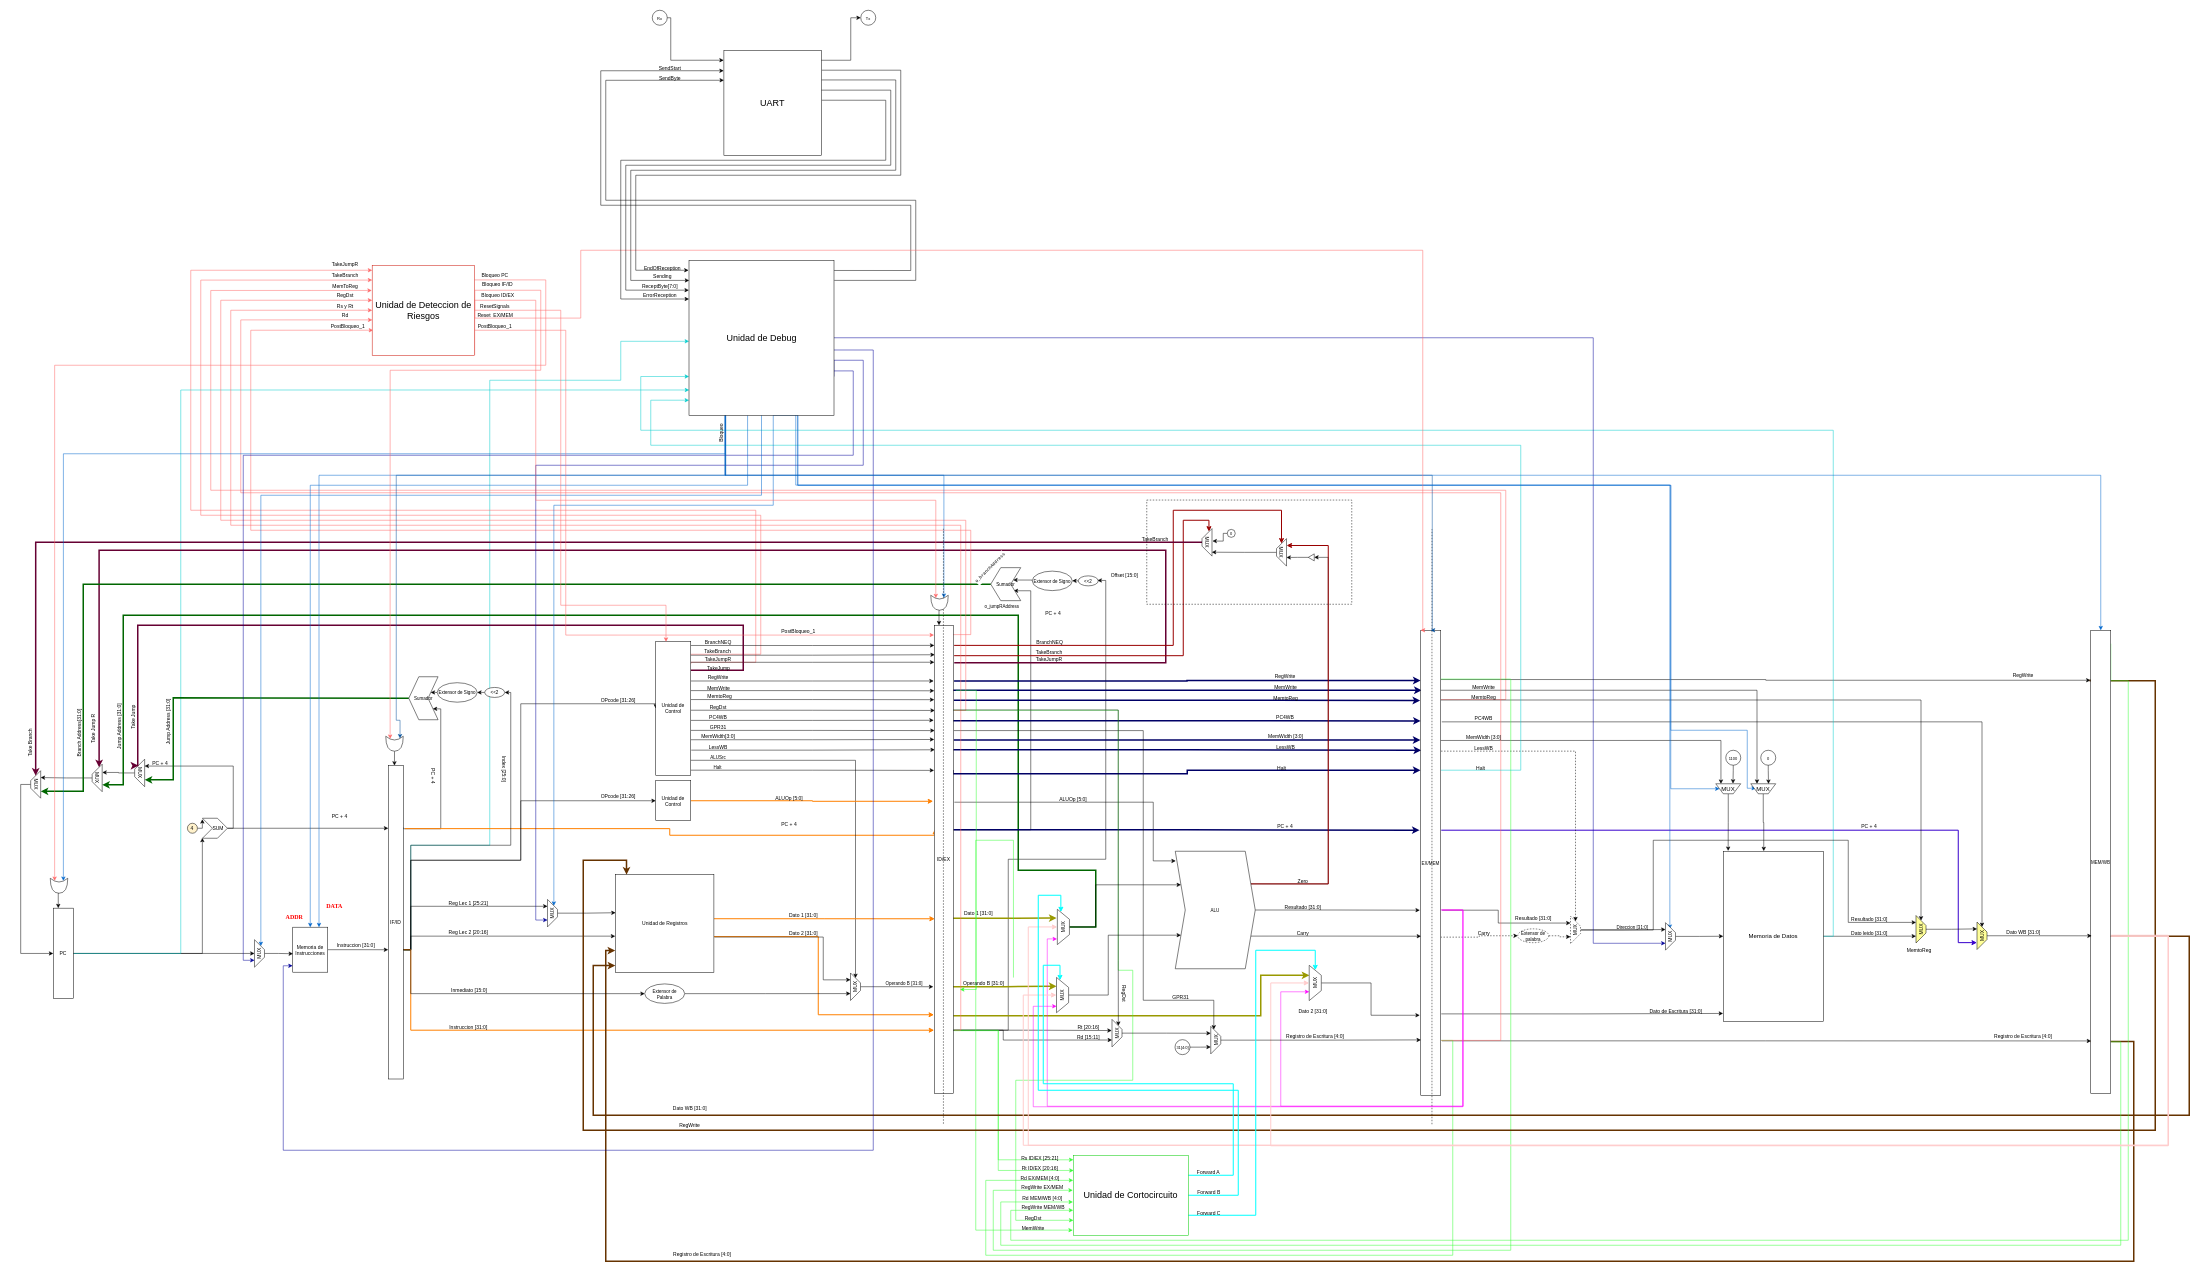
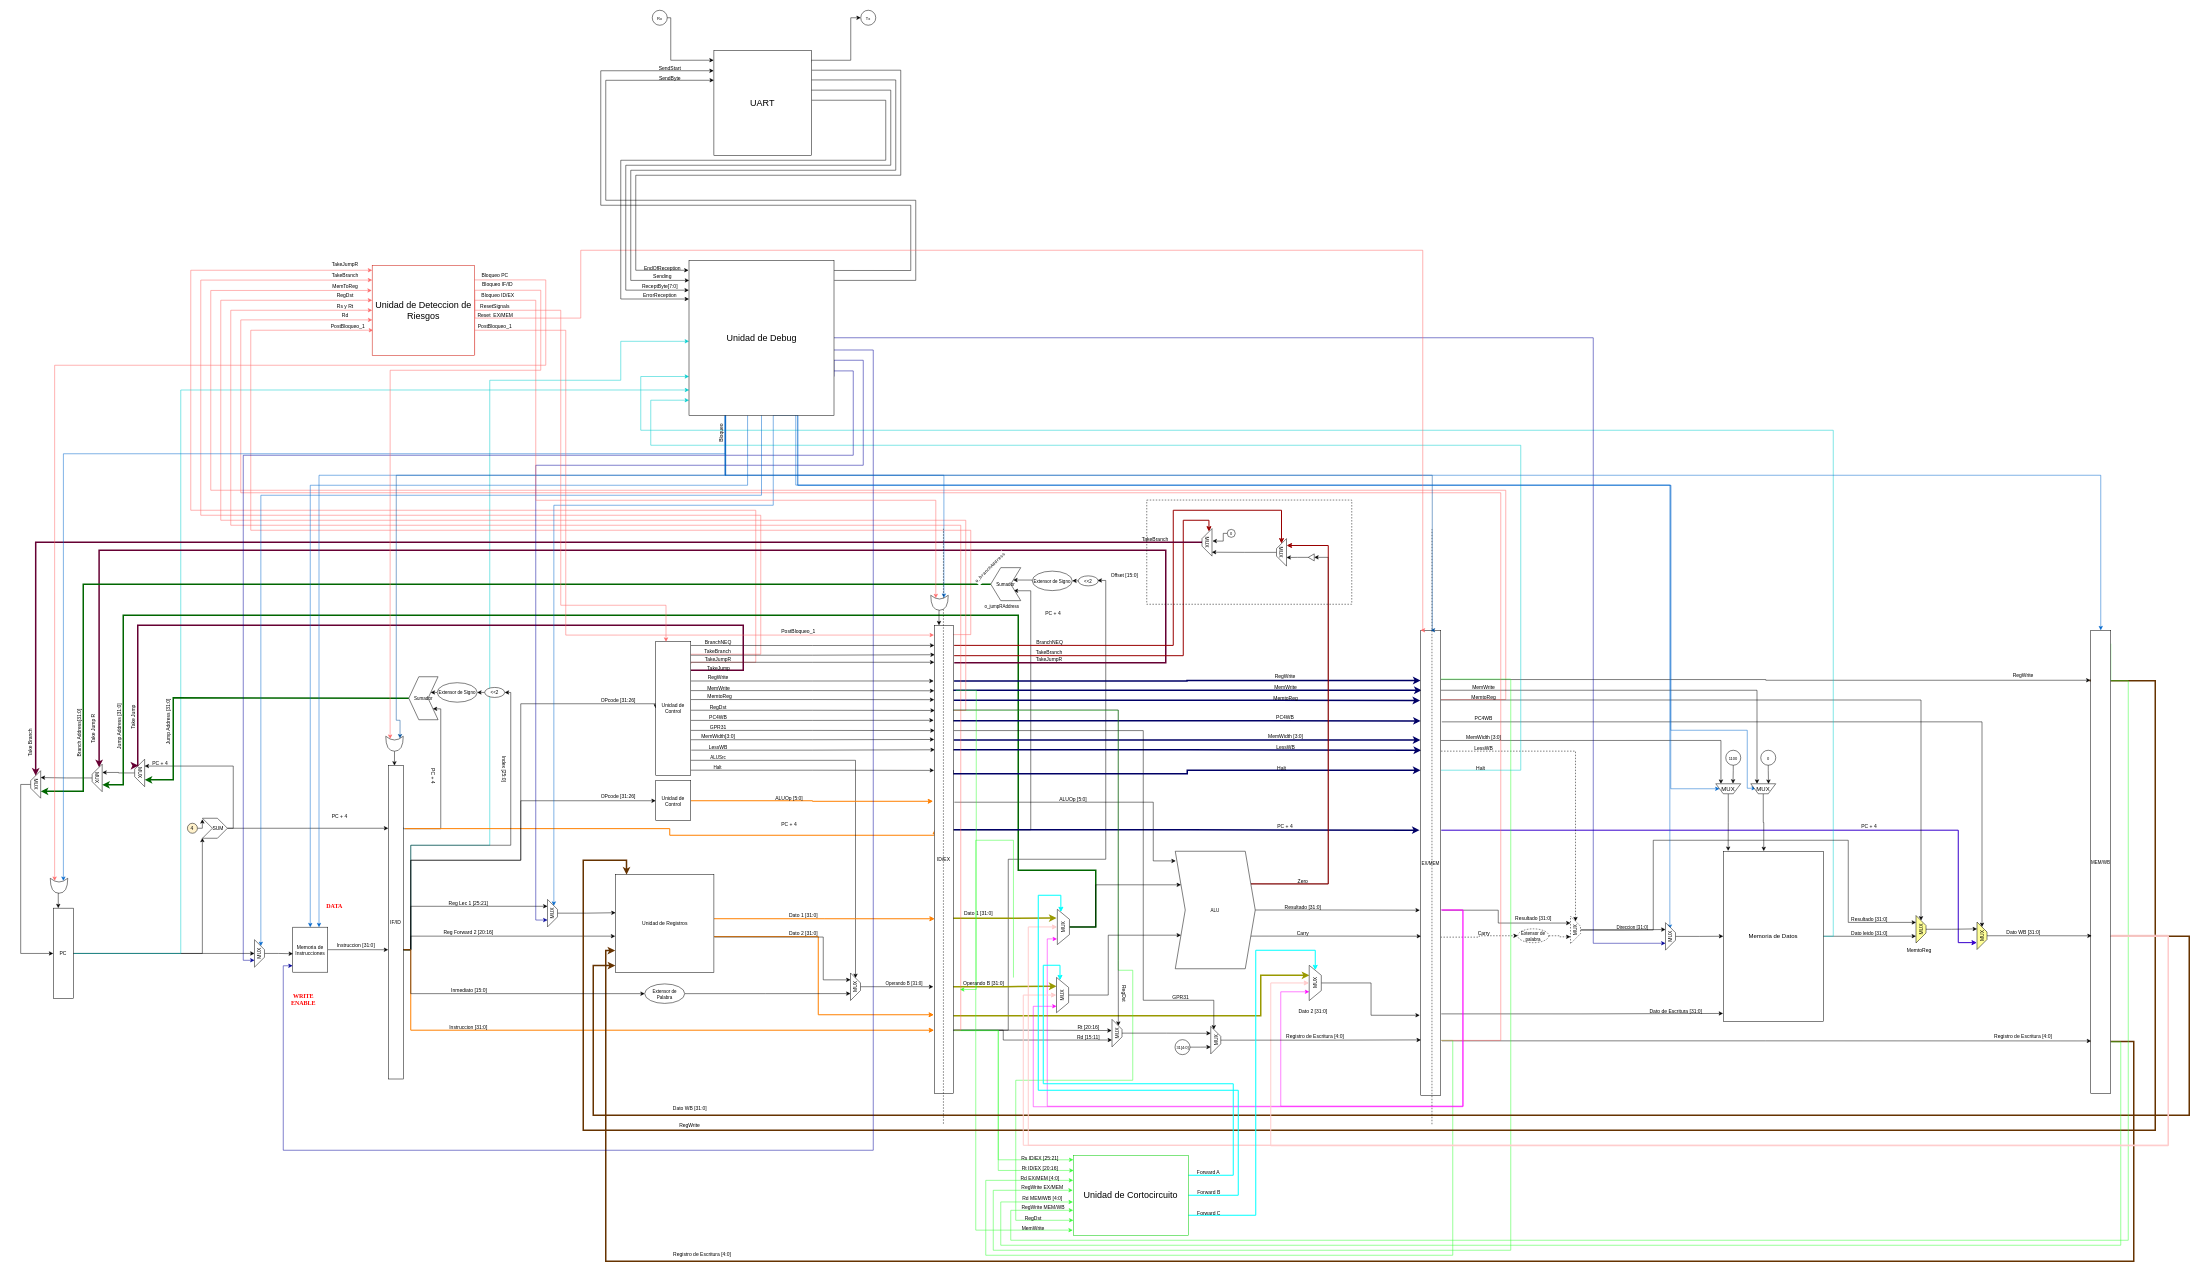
(773, 103) -> (763, 103)
(294, 917) -> none
(469, 932) -> (469, 932)
none -> (303, 999)
